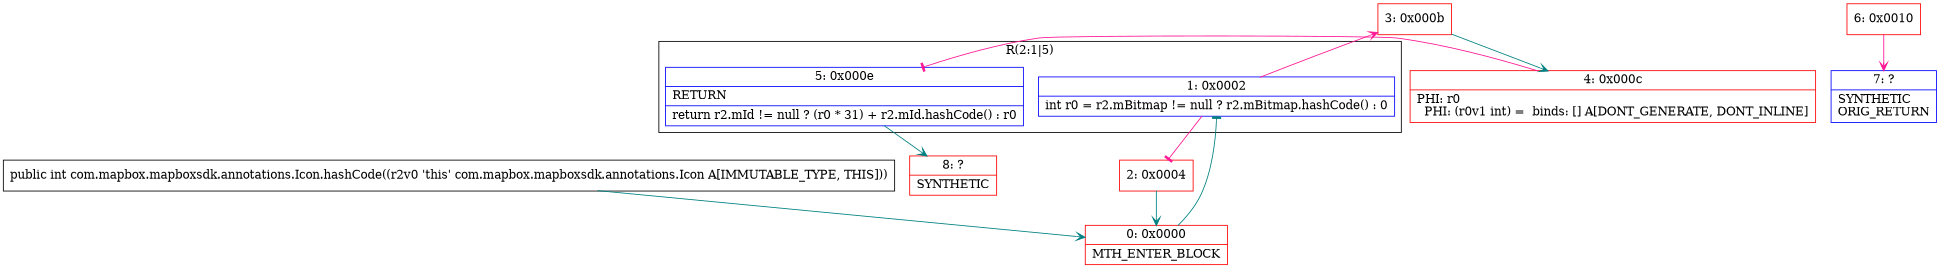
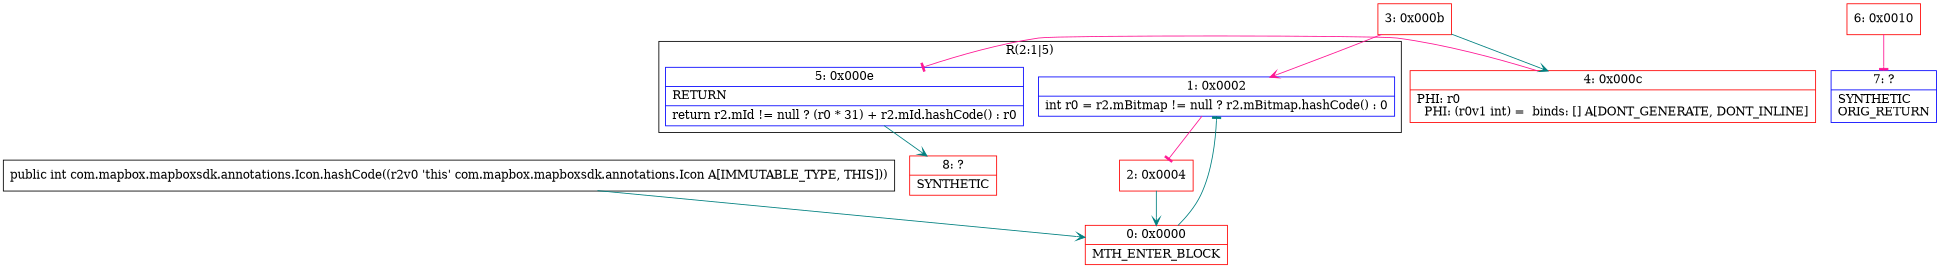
(1884, 50) -> (1884, 50)
(1315, 56) -> (1330, 55)
